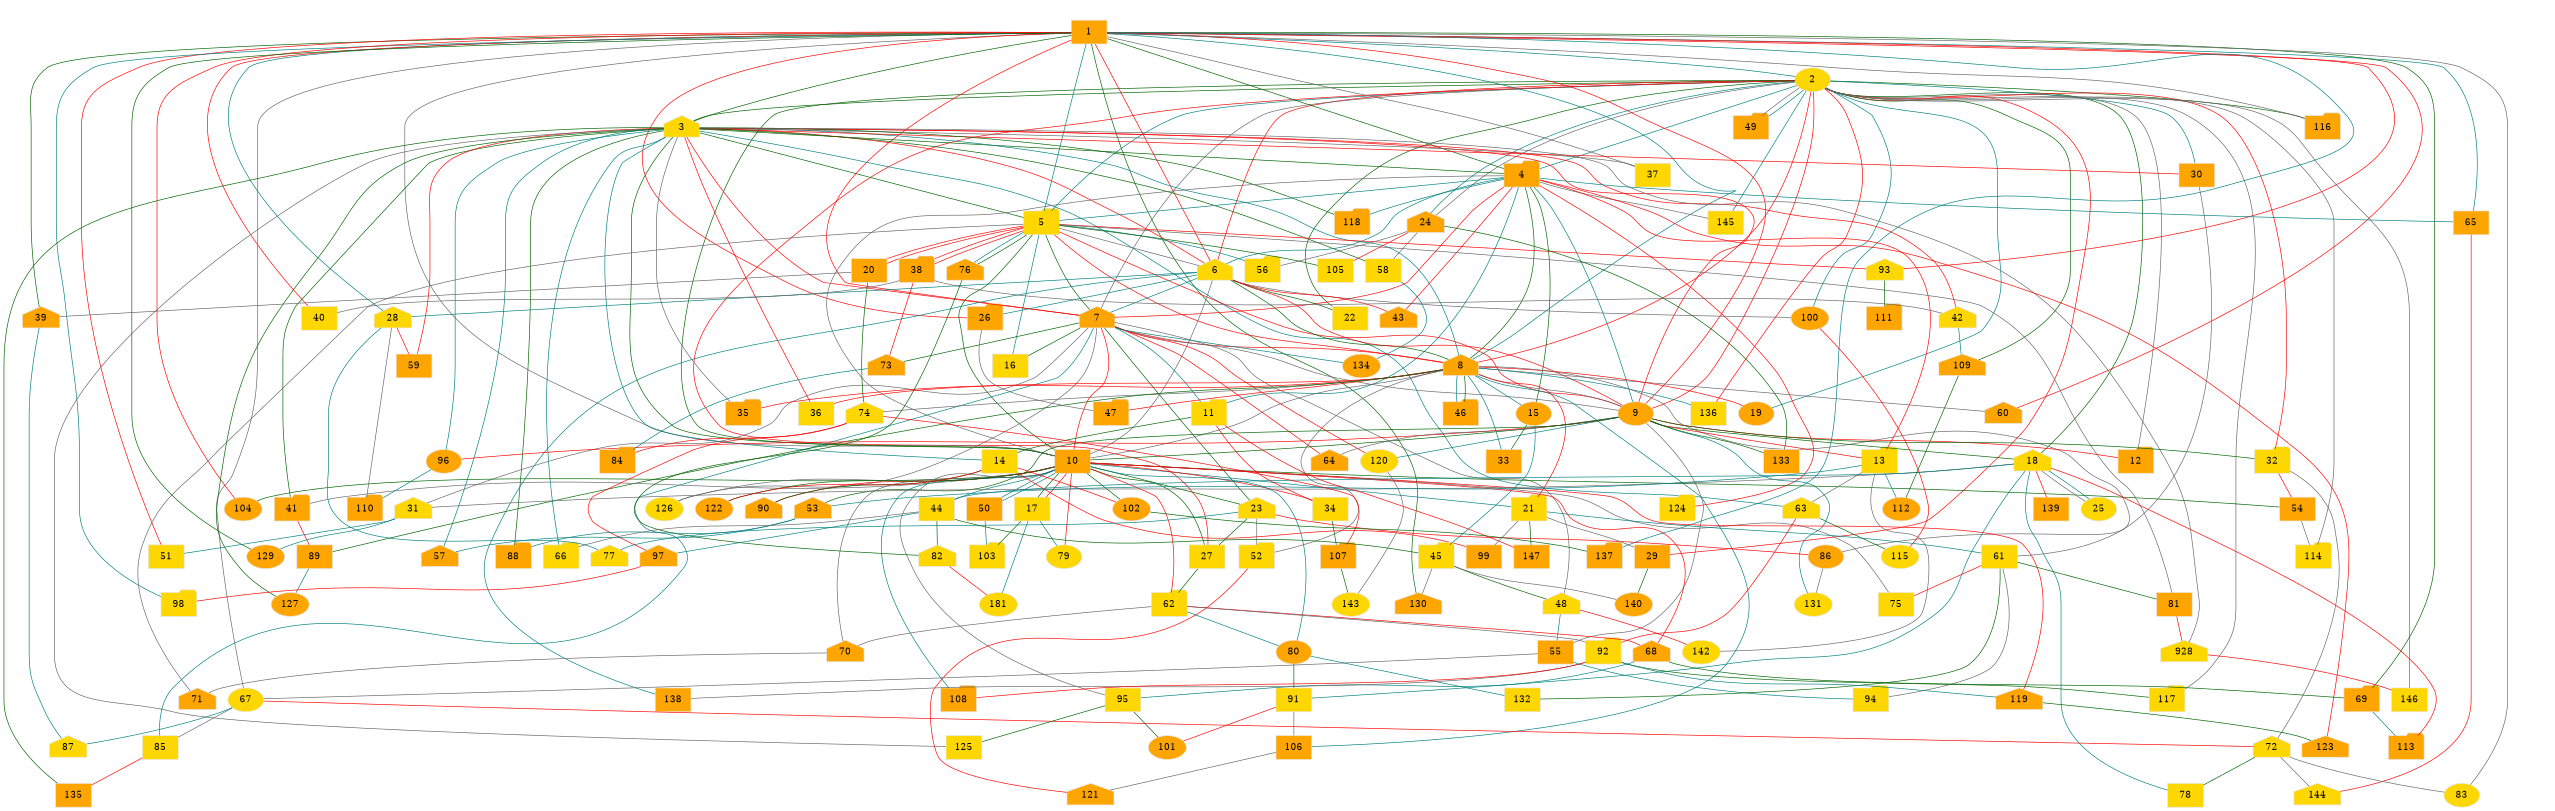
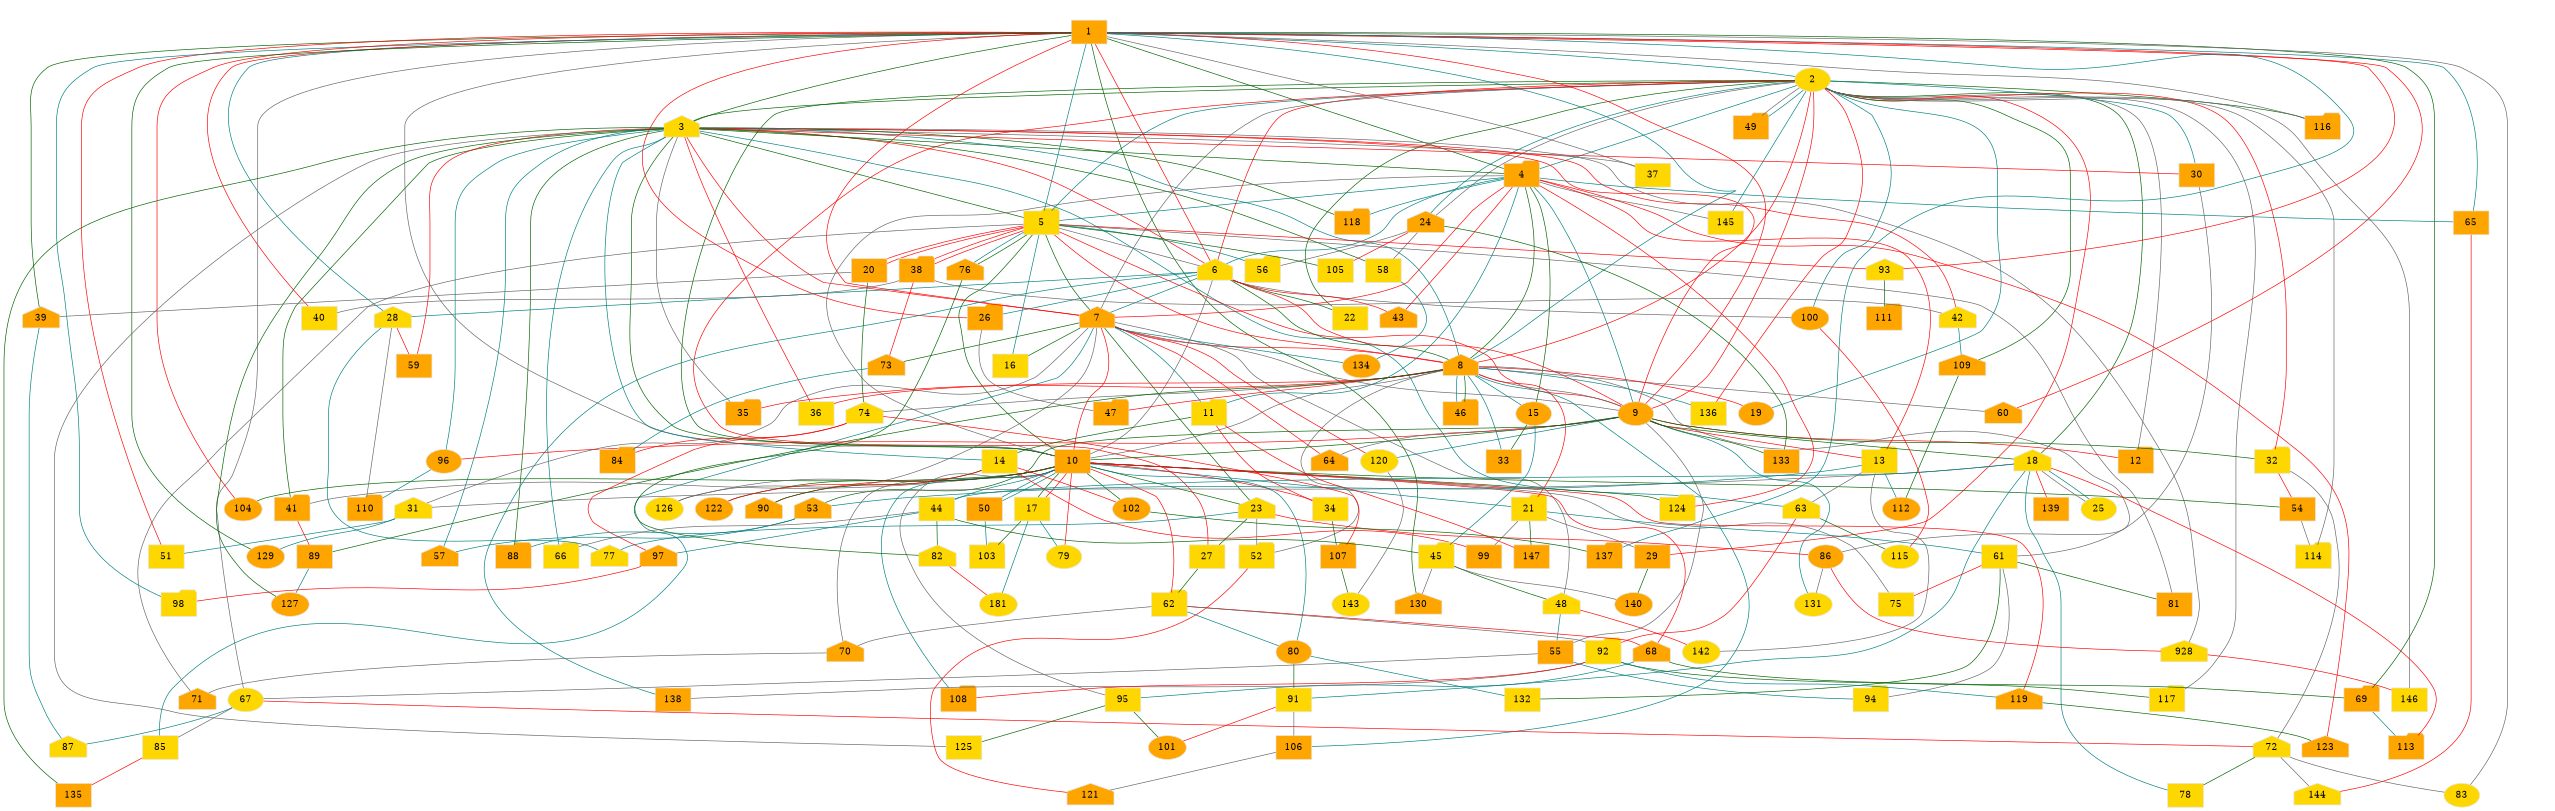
(1175, 494) -> (1375, 478)
(2179, 629) -> (1974, 640)
